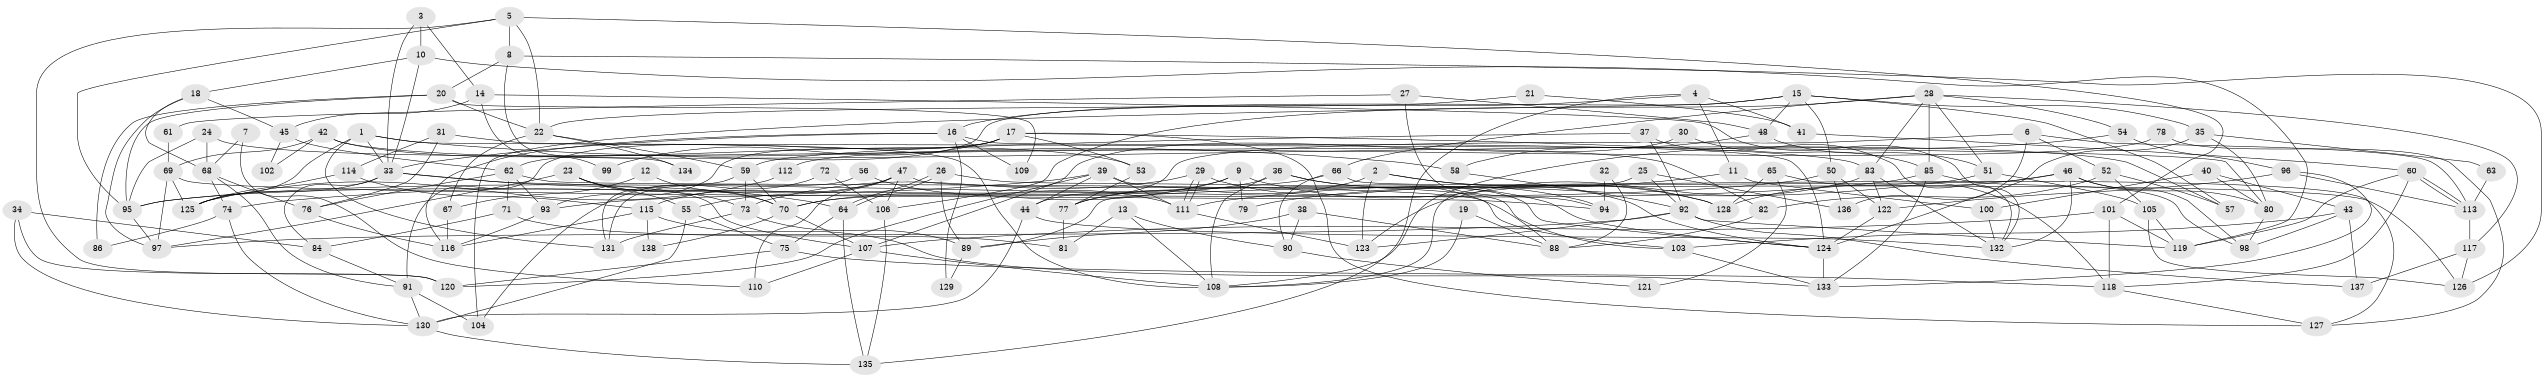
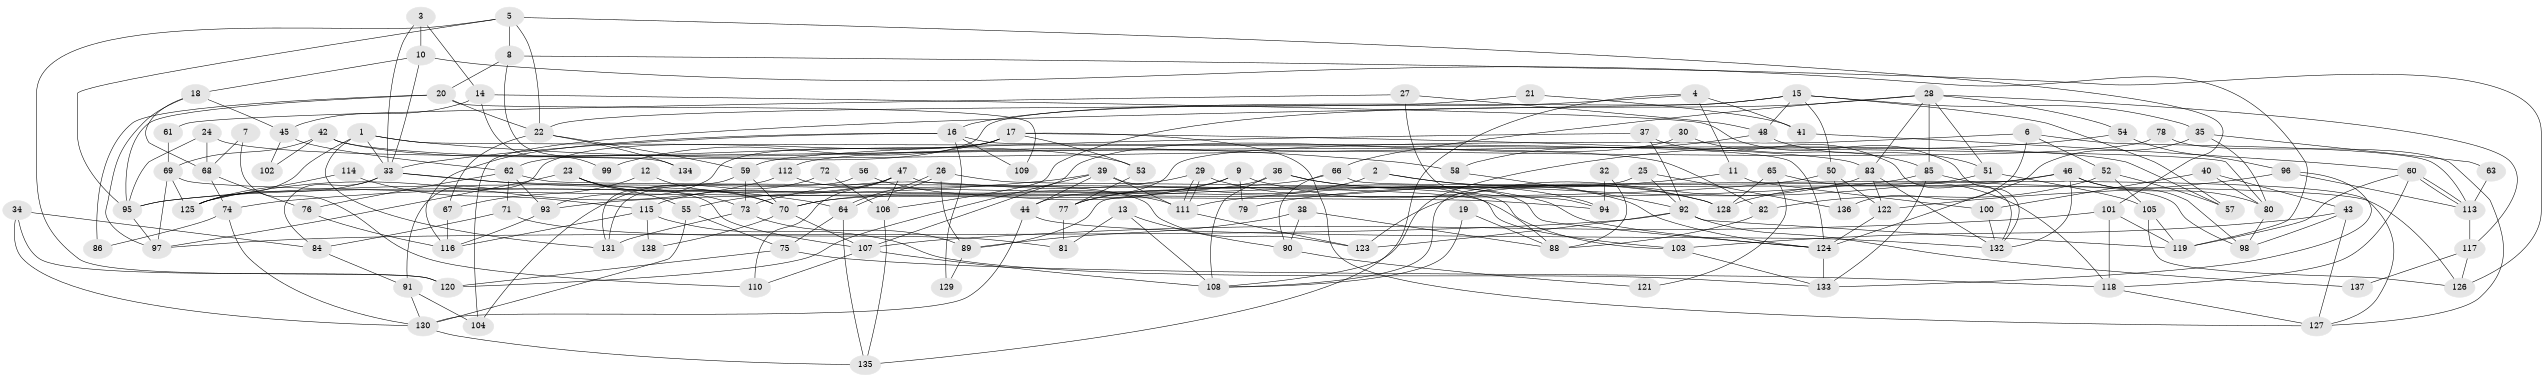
(441, 133) -> none
(1364, 209) -> (1147, 203)
(2353, 249) -> (2333, 268)
(292, 254) -> none
